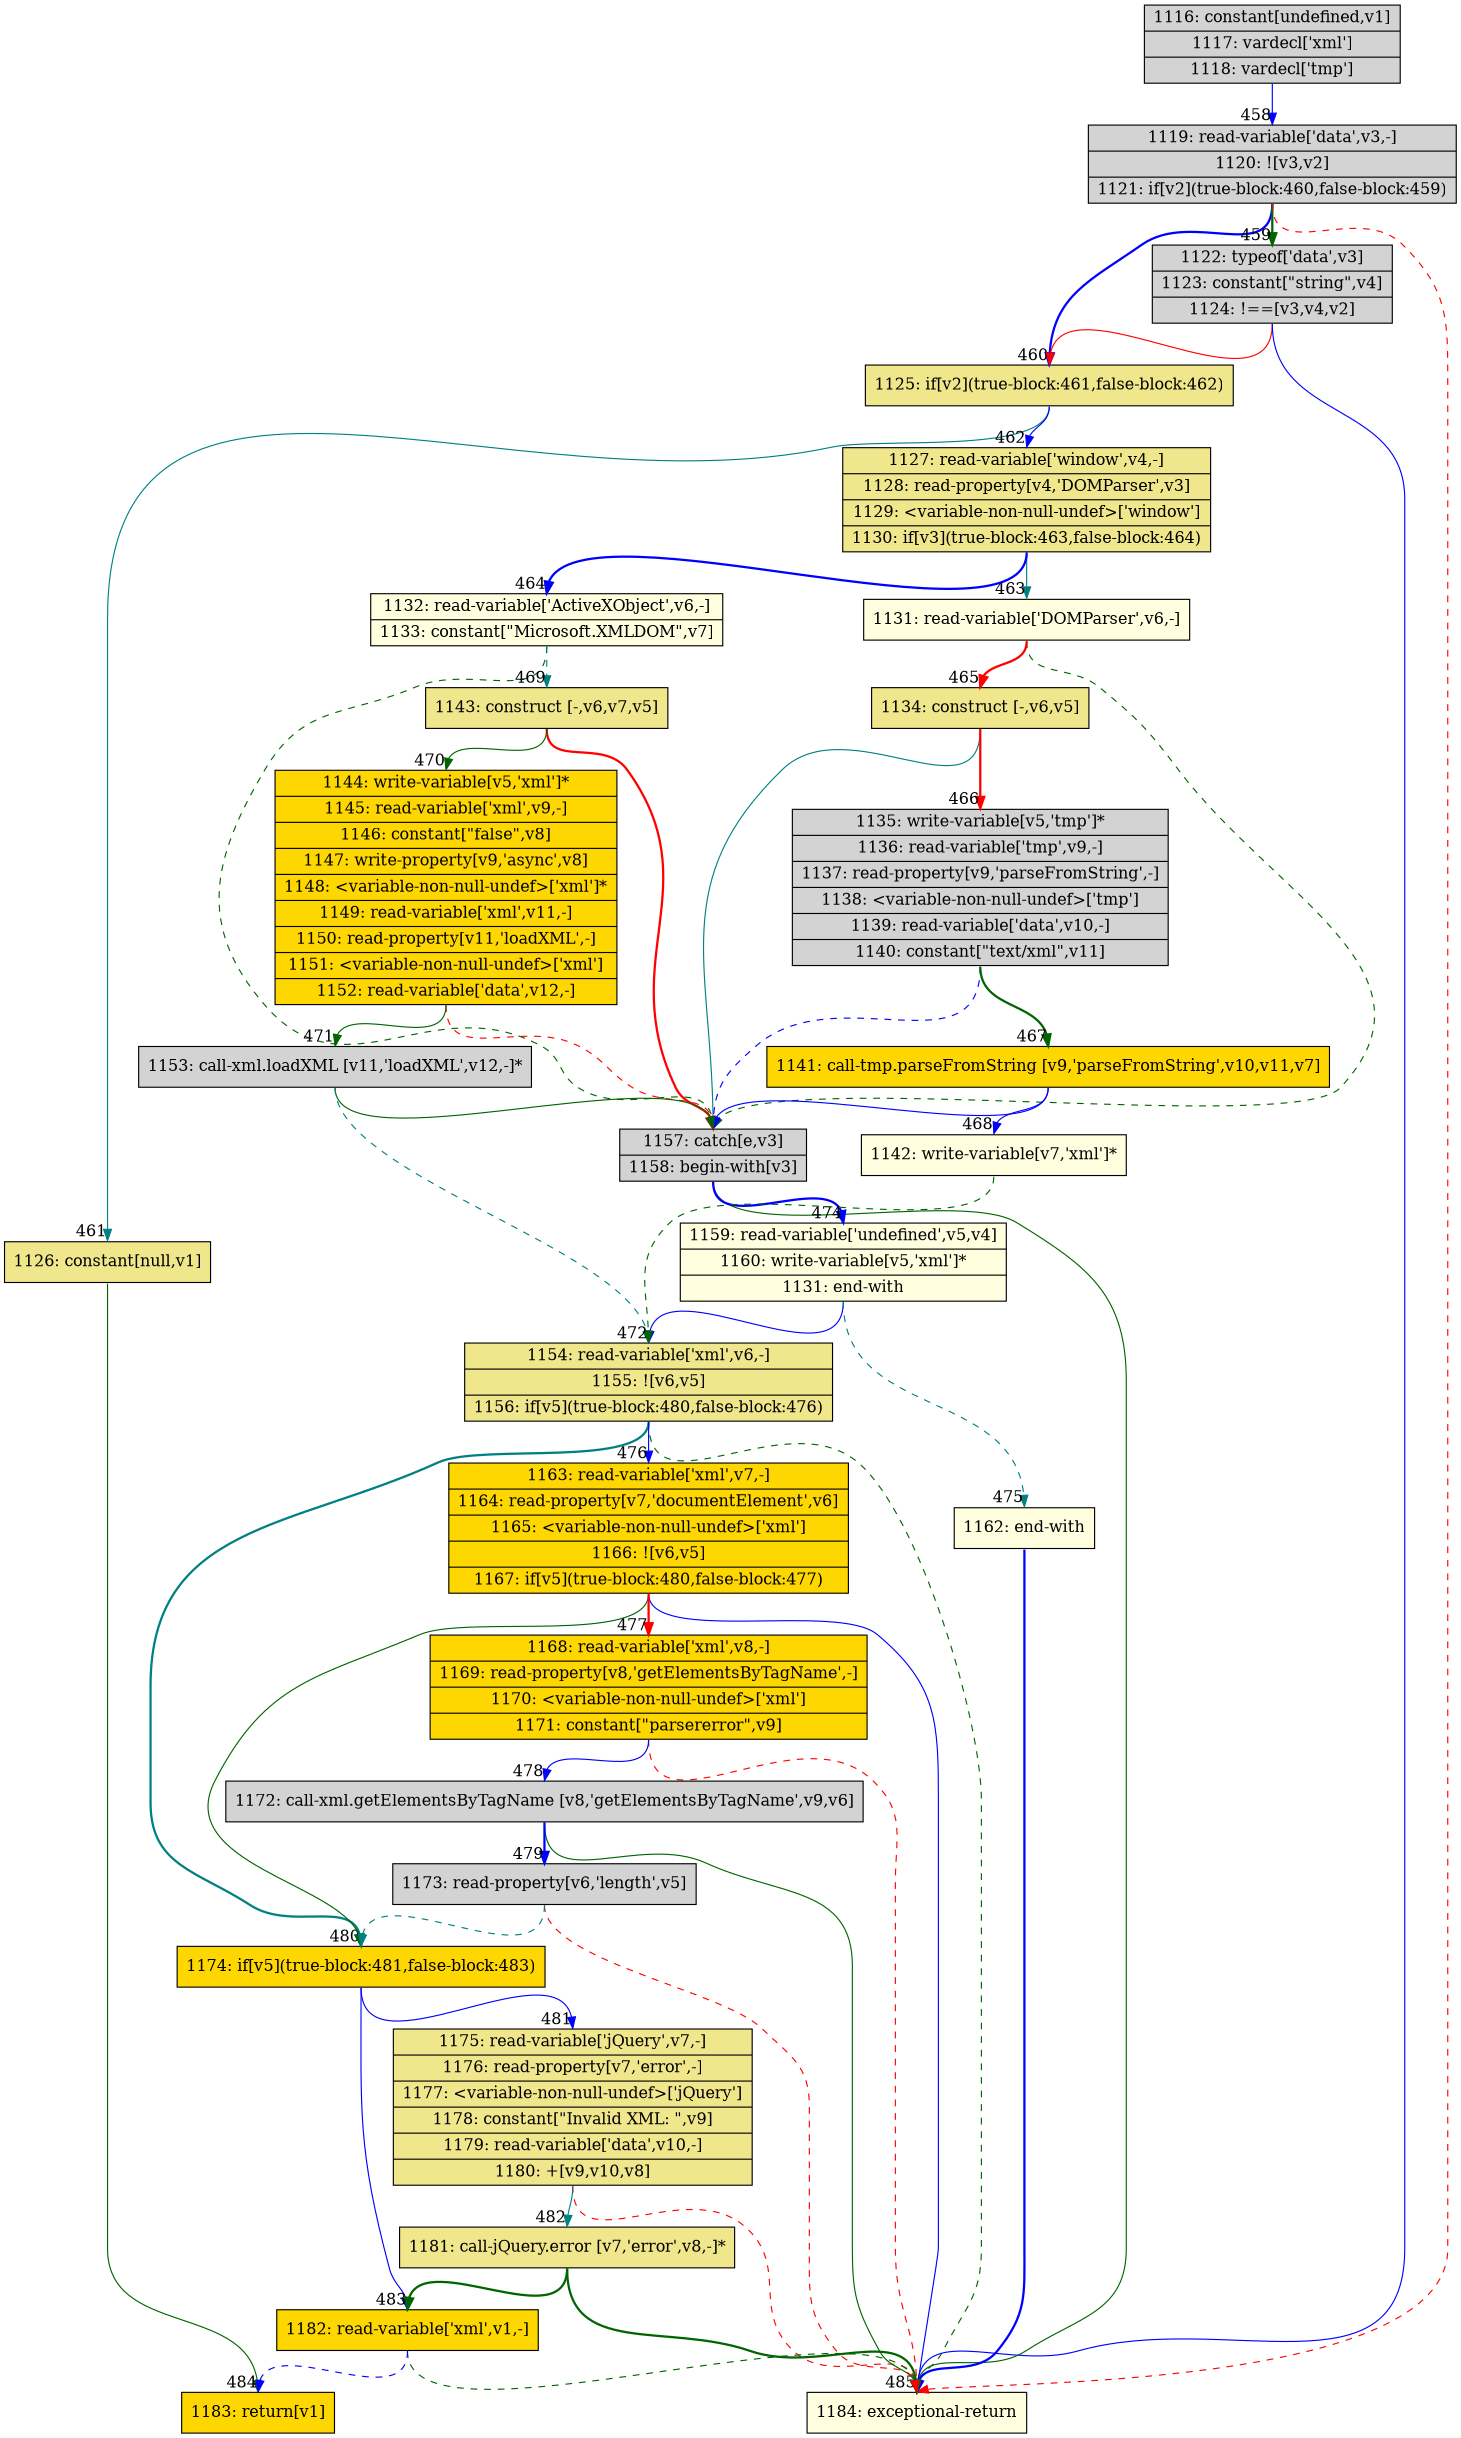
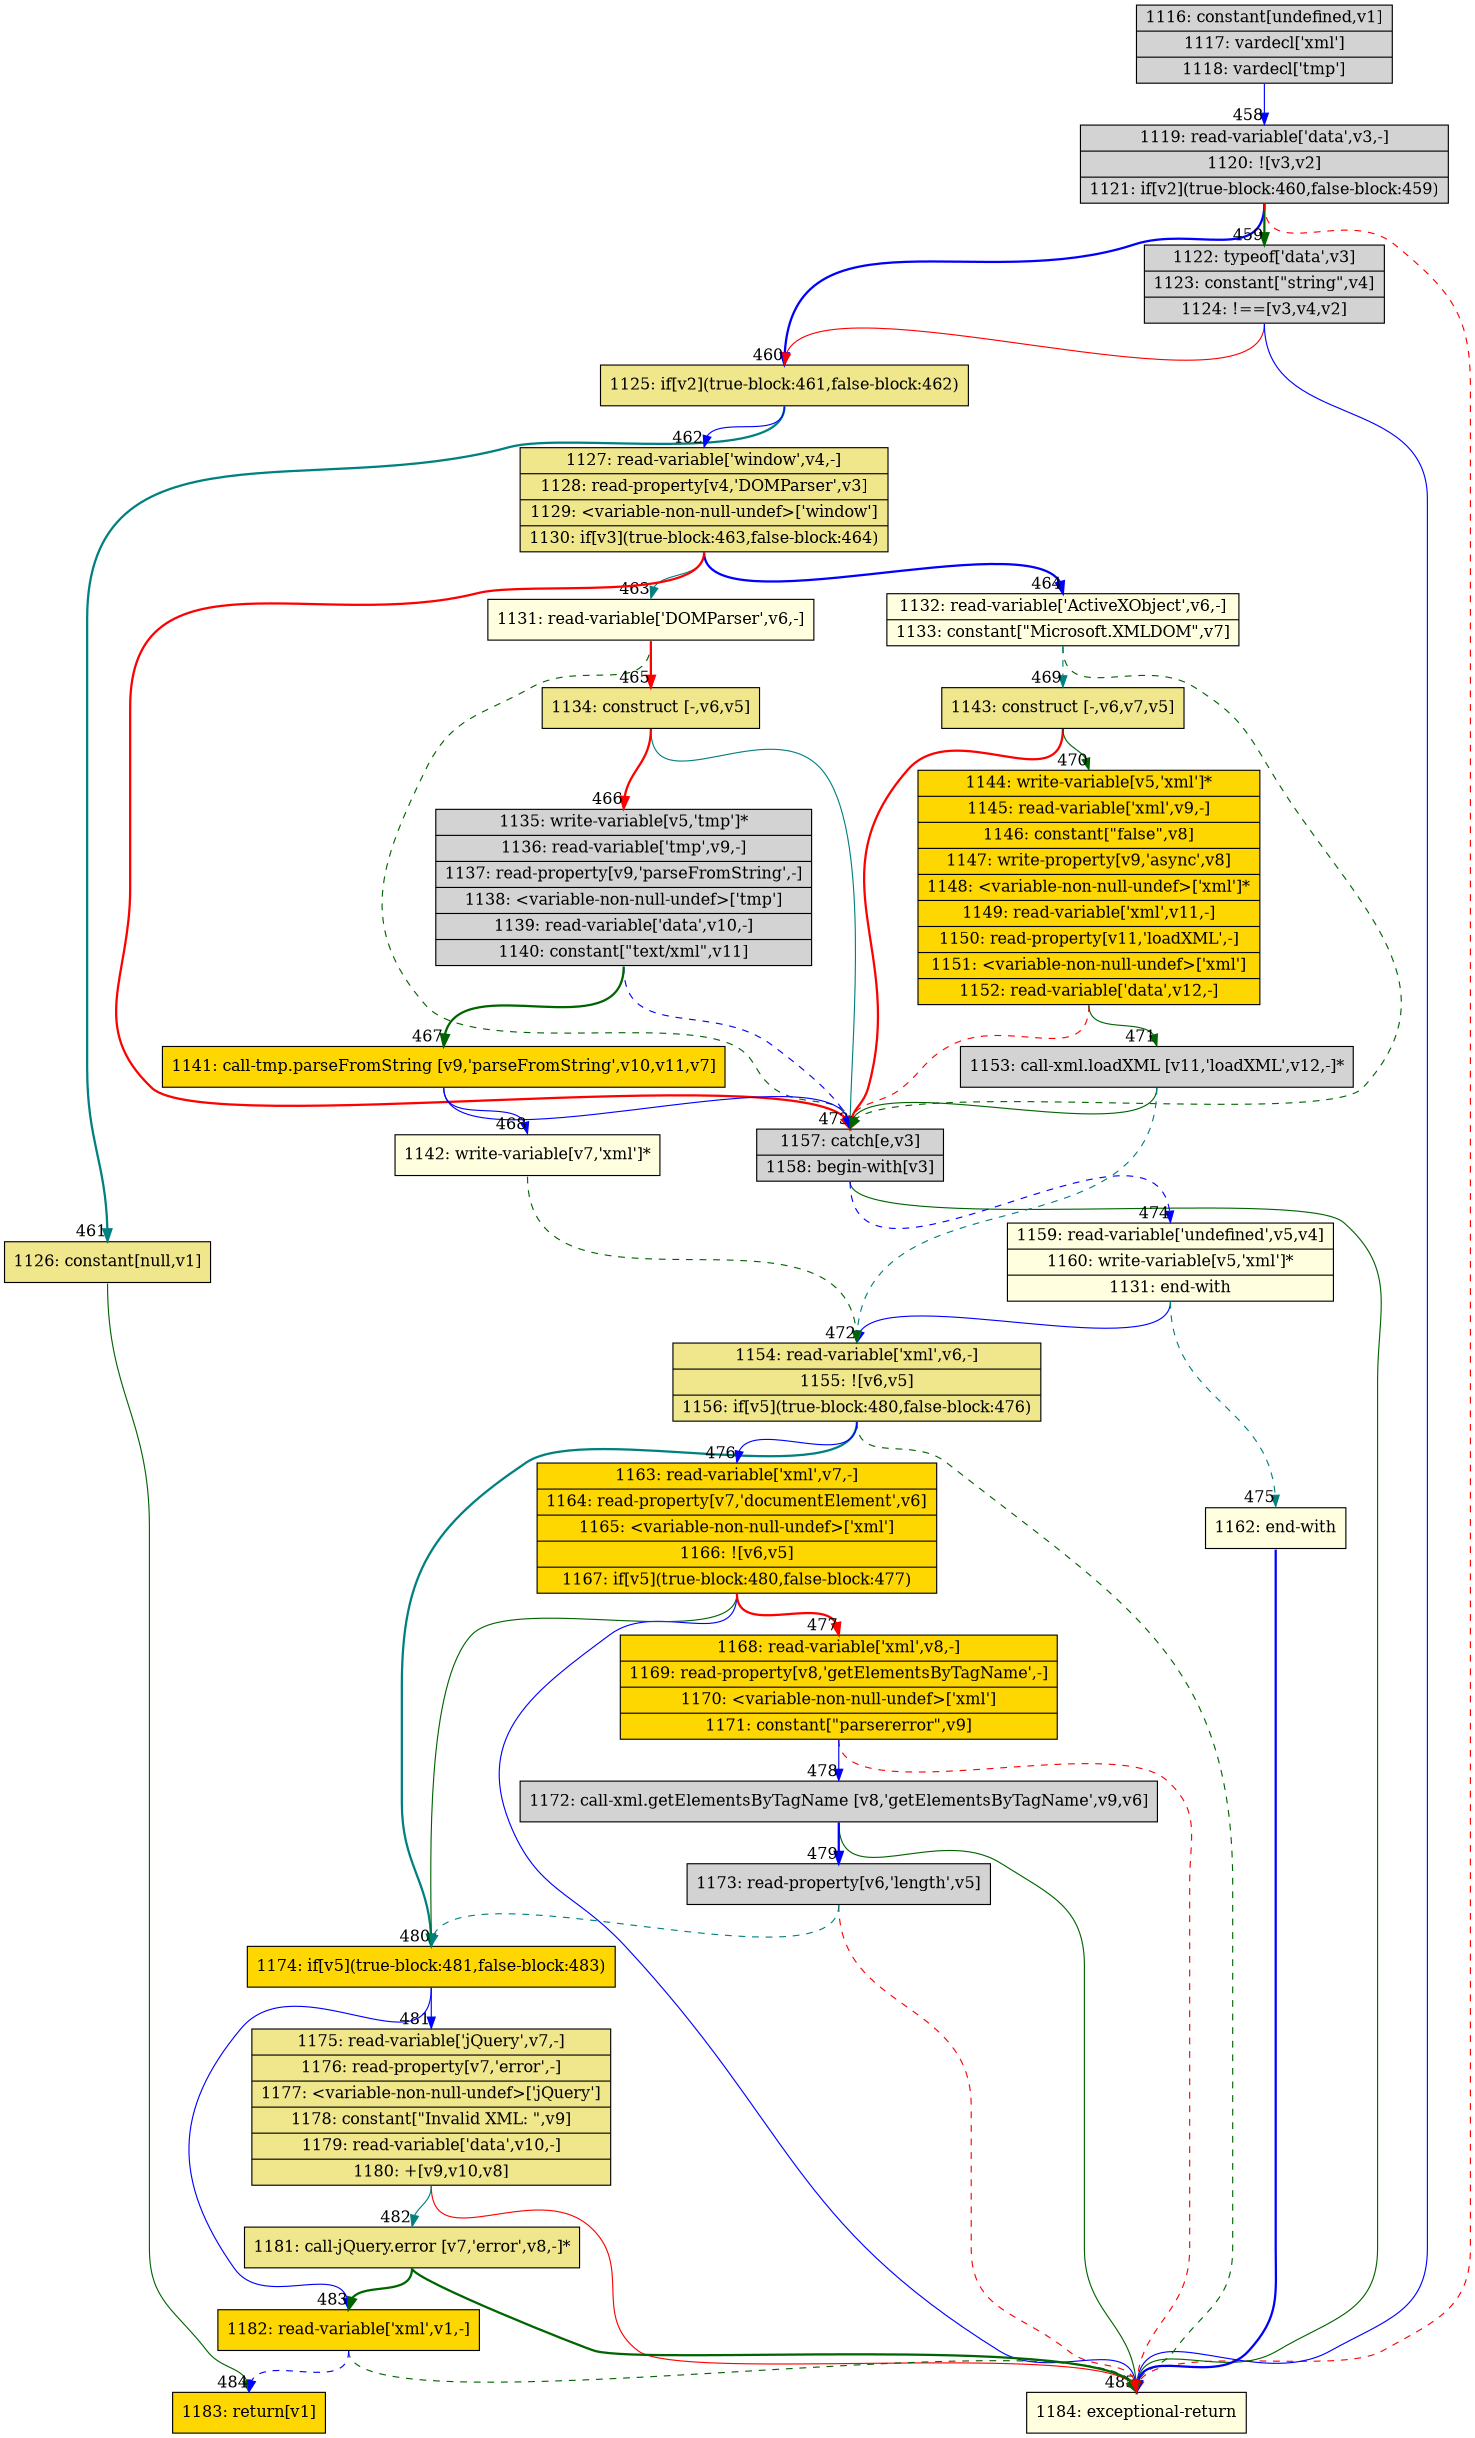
(226, 445) -> (113, 532)
none -> (127, 928)
(809, 1199) -> (1014, 1201)
(765, 2256) -> (724, 2363)
